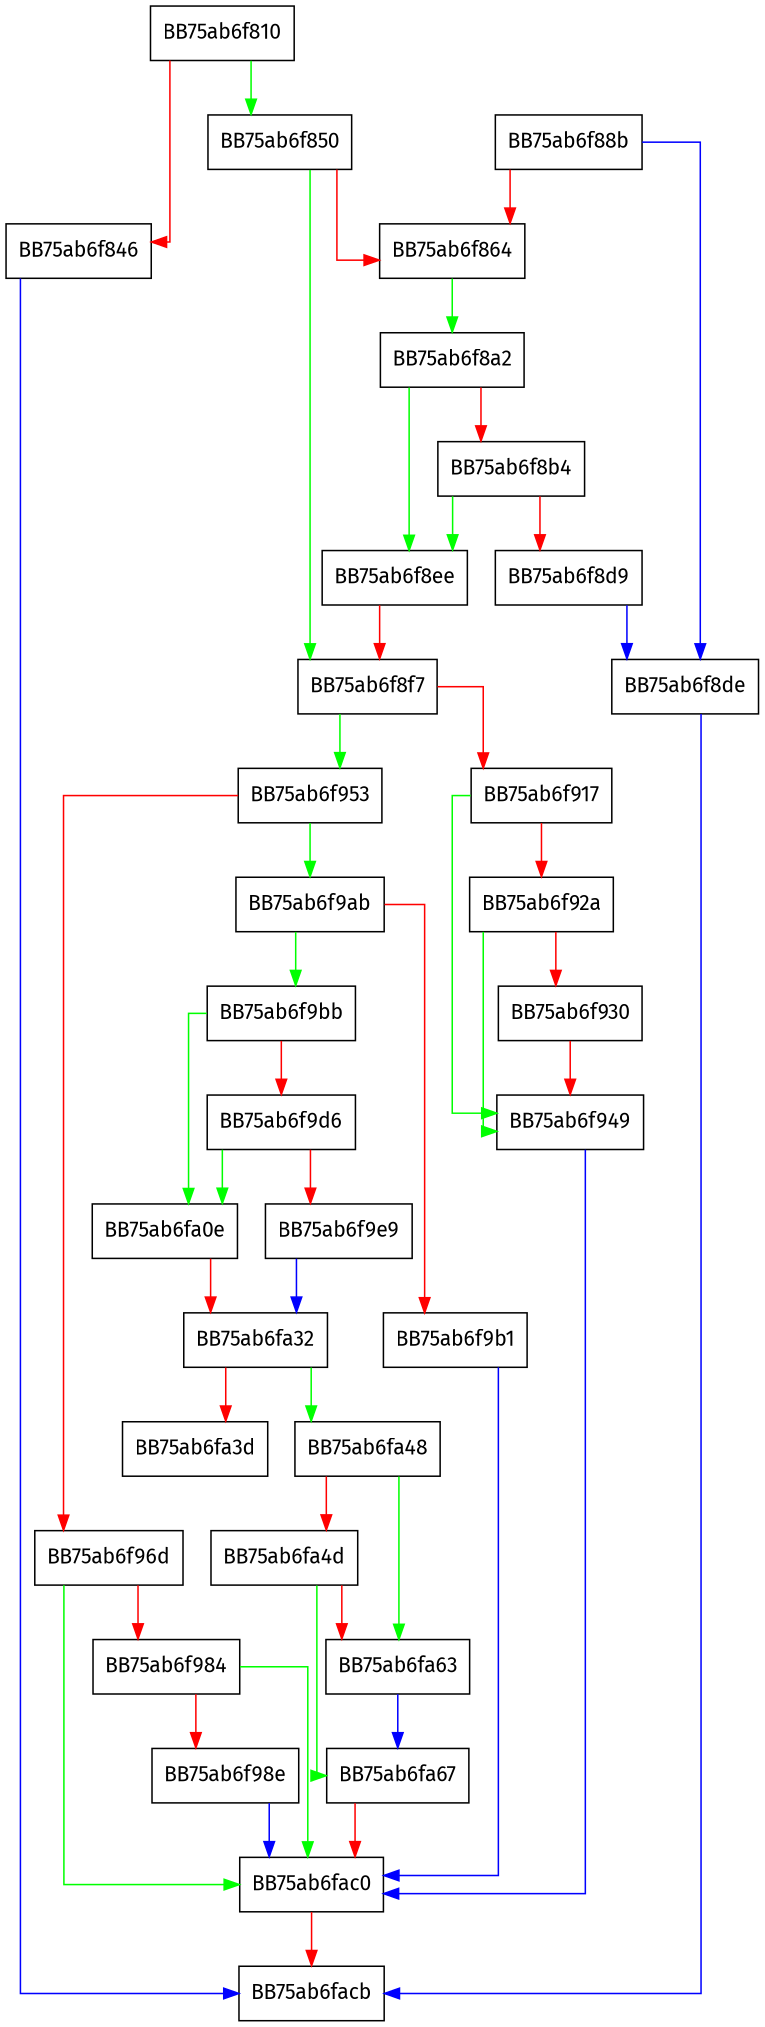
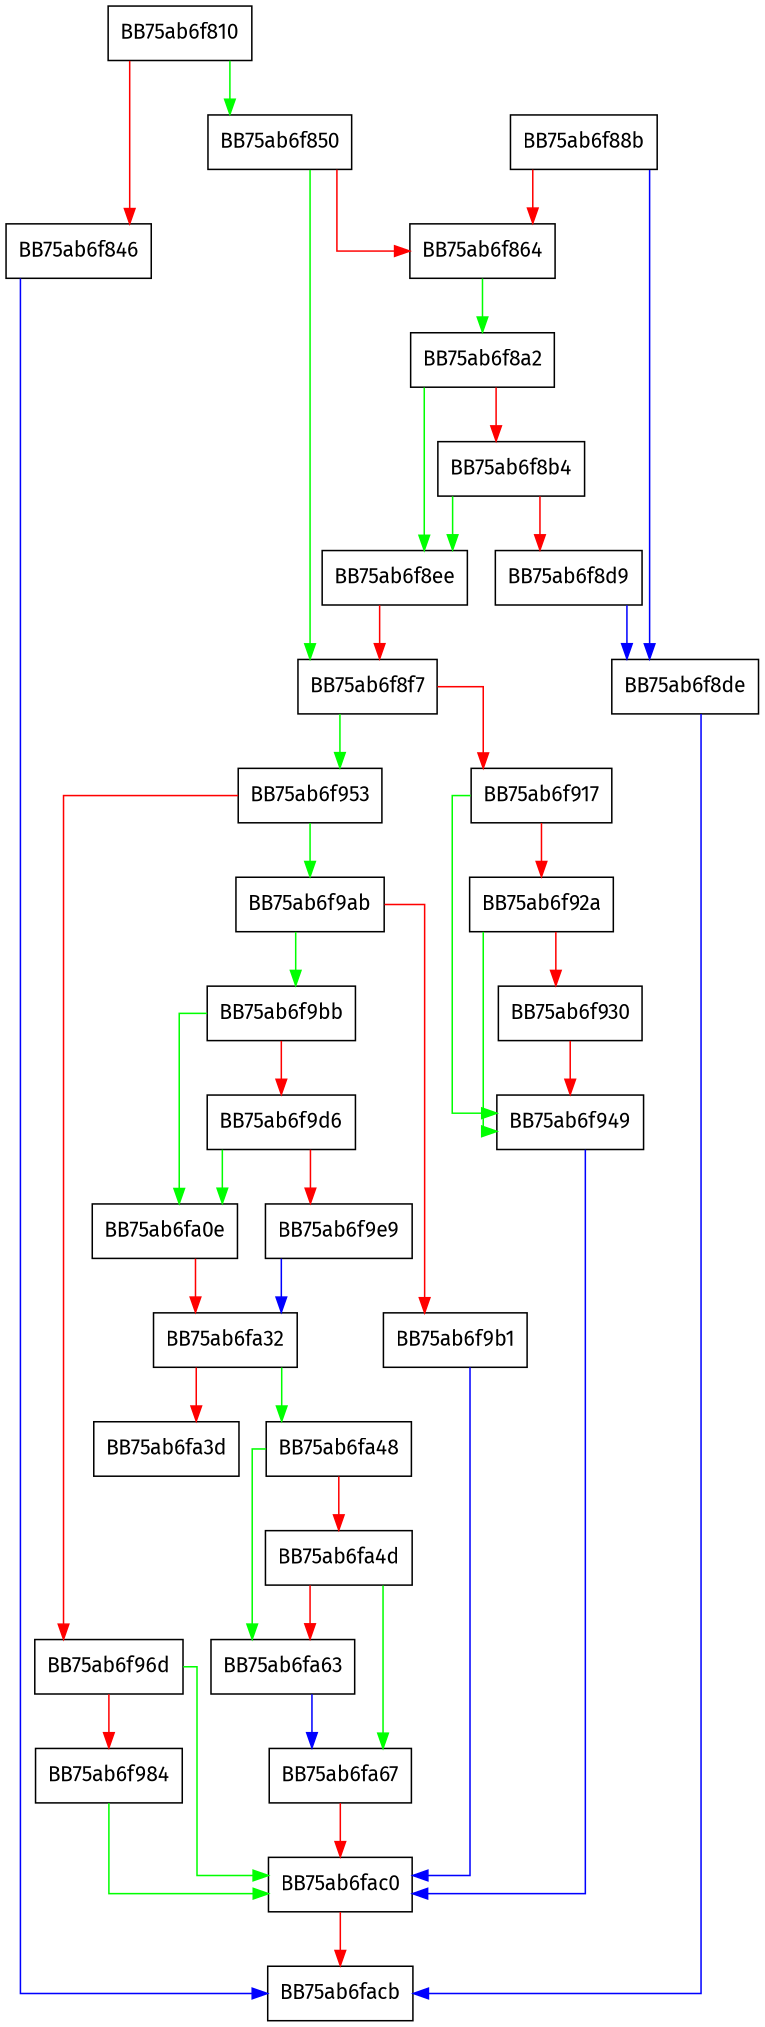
(225, 1776) -> none
